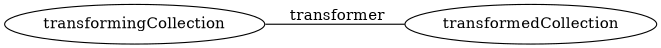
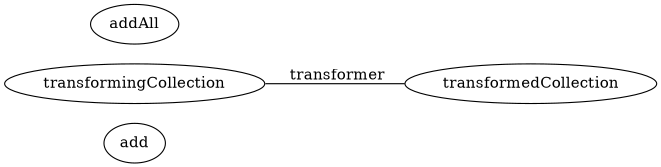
none -> (135, 24)
none -> (135, 143)
